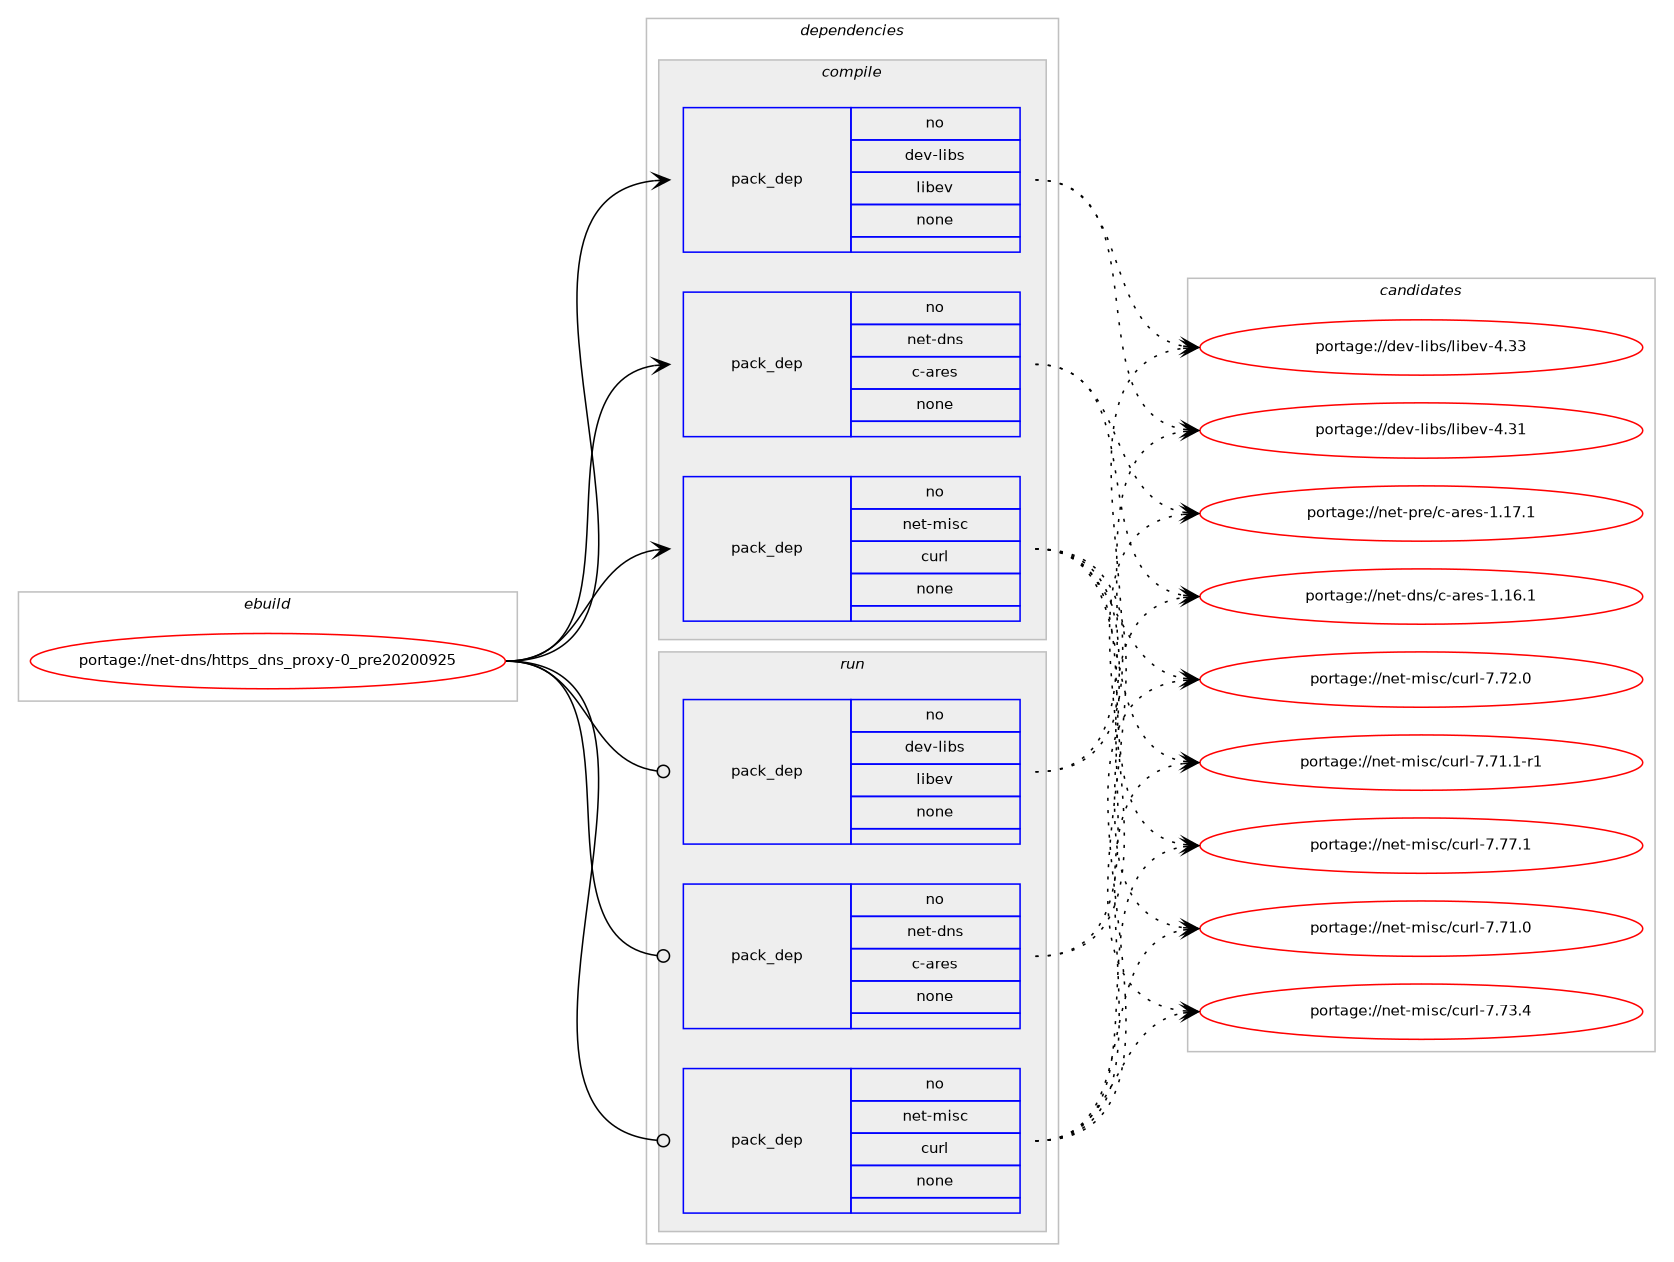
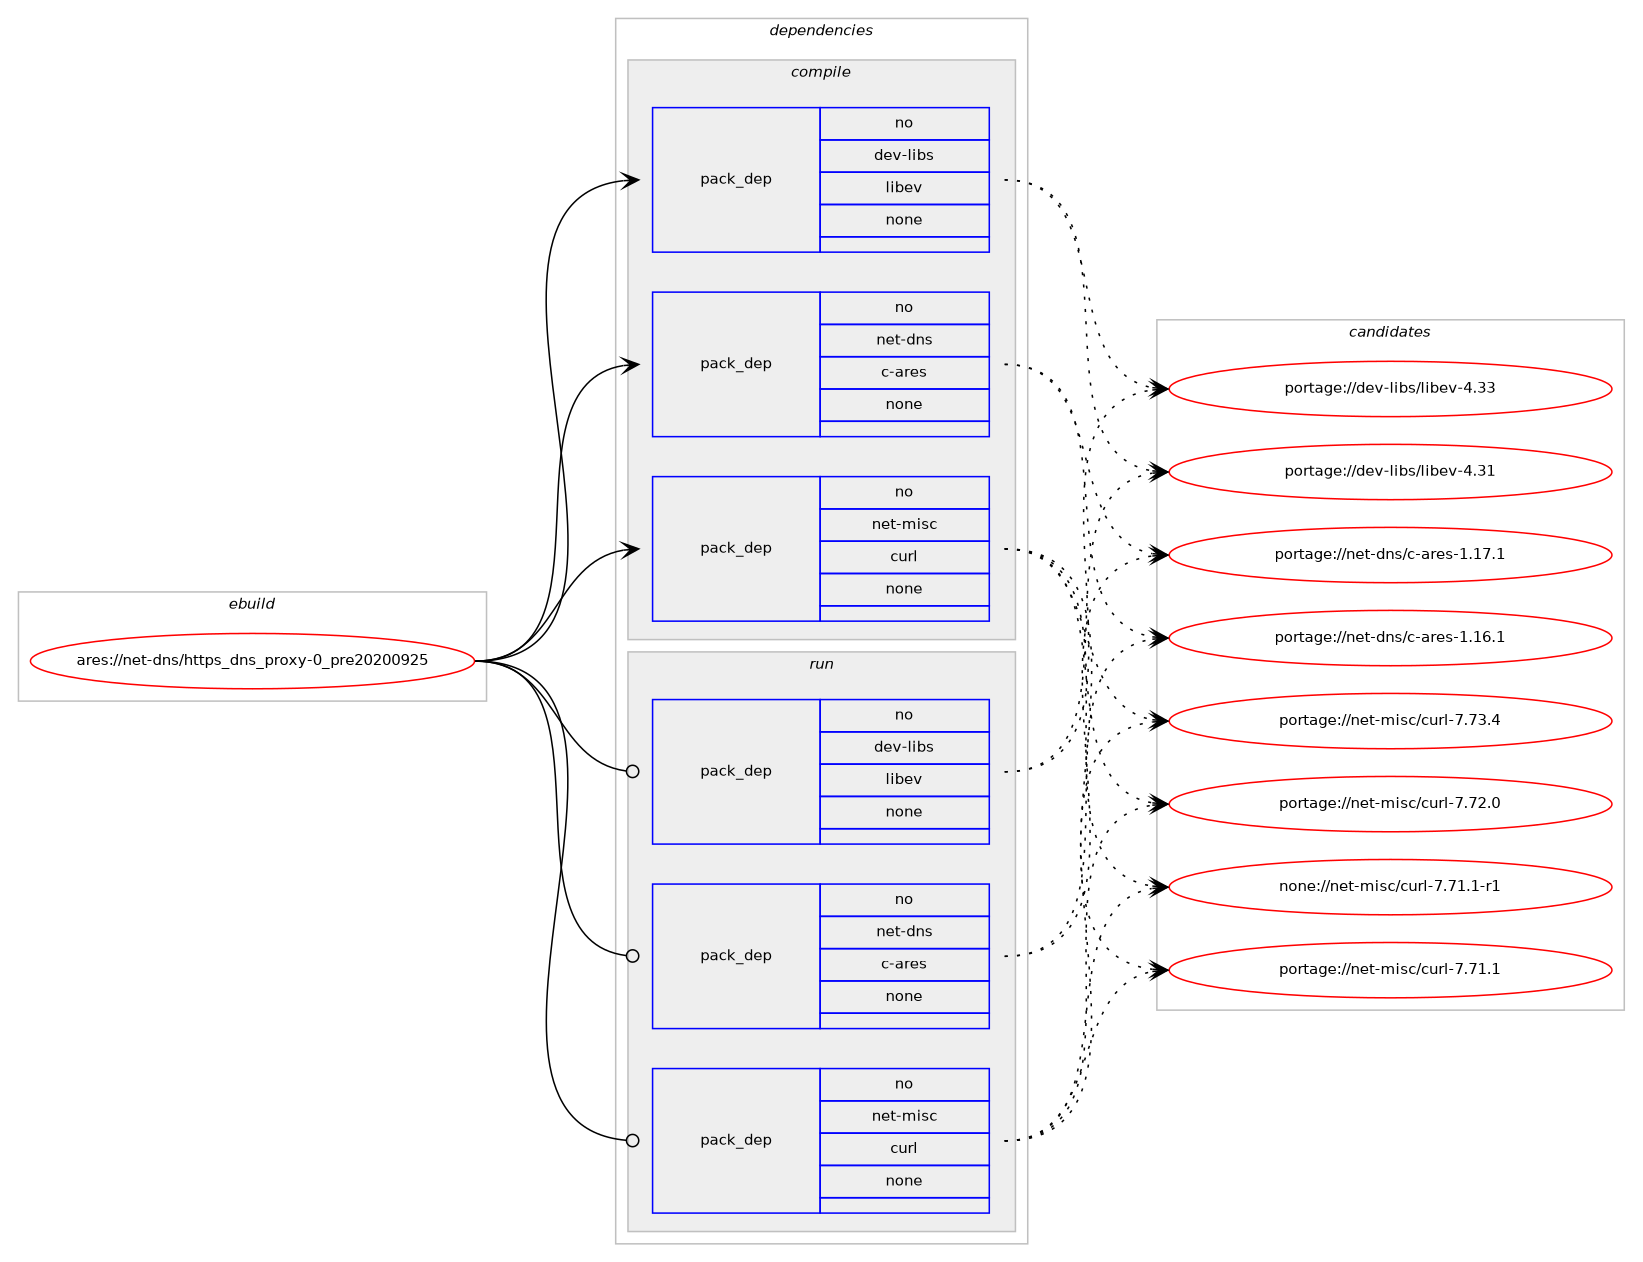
(1421, 514) -> (1391, 555)
(268, 661) -> (252, 661)
(1421, 763) -> (1391, 887)
(1421, 846) -> (1391, 970)
(1421, 929) -> none
